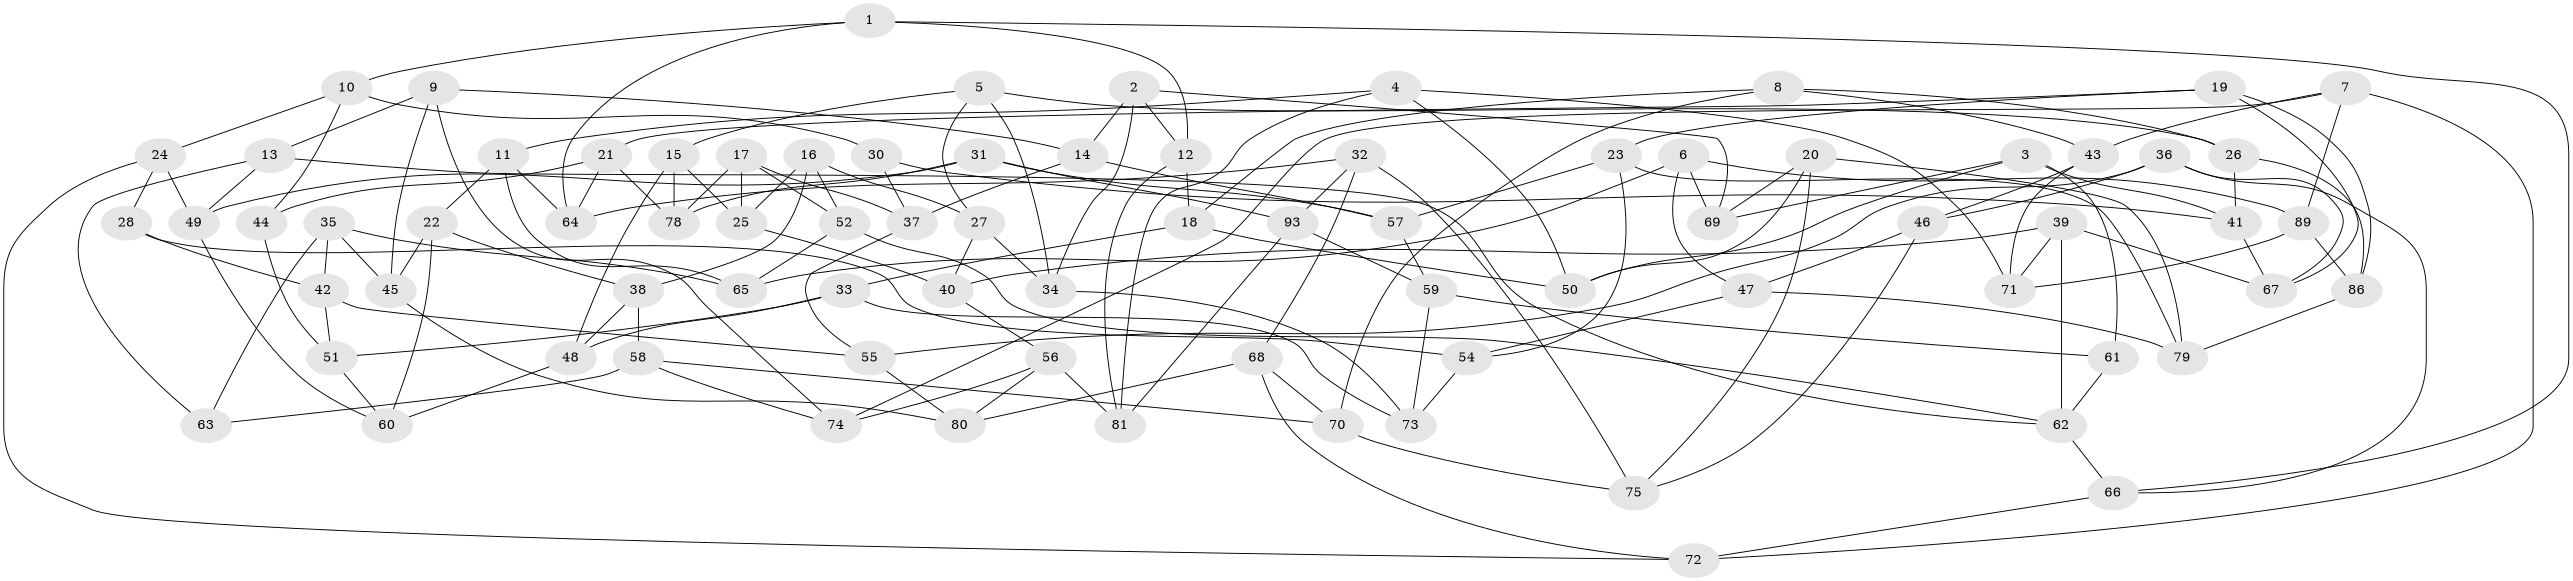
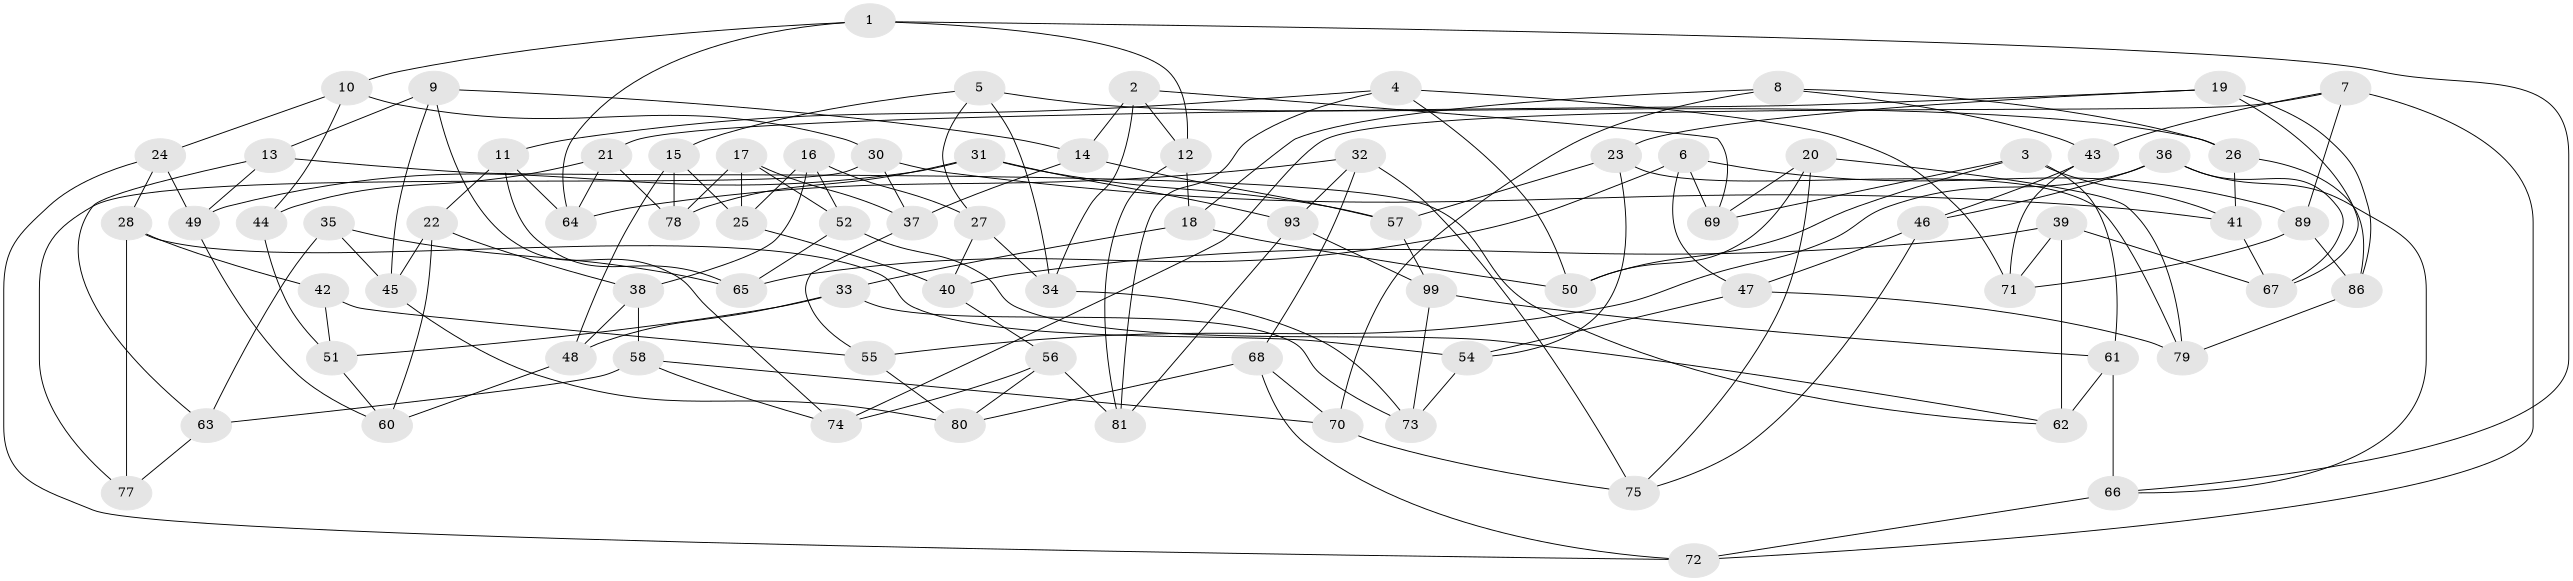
(326, 259) -> none
(1432, 291) -> (1432, 291)
(2087, 459) -> (2113, 426)
none -> (127, 493)
